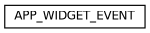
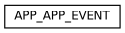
(75, 17) -> (62, 17)
